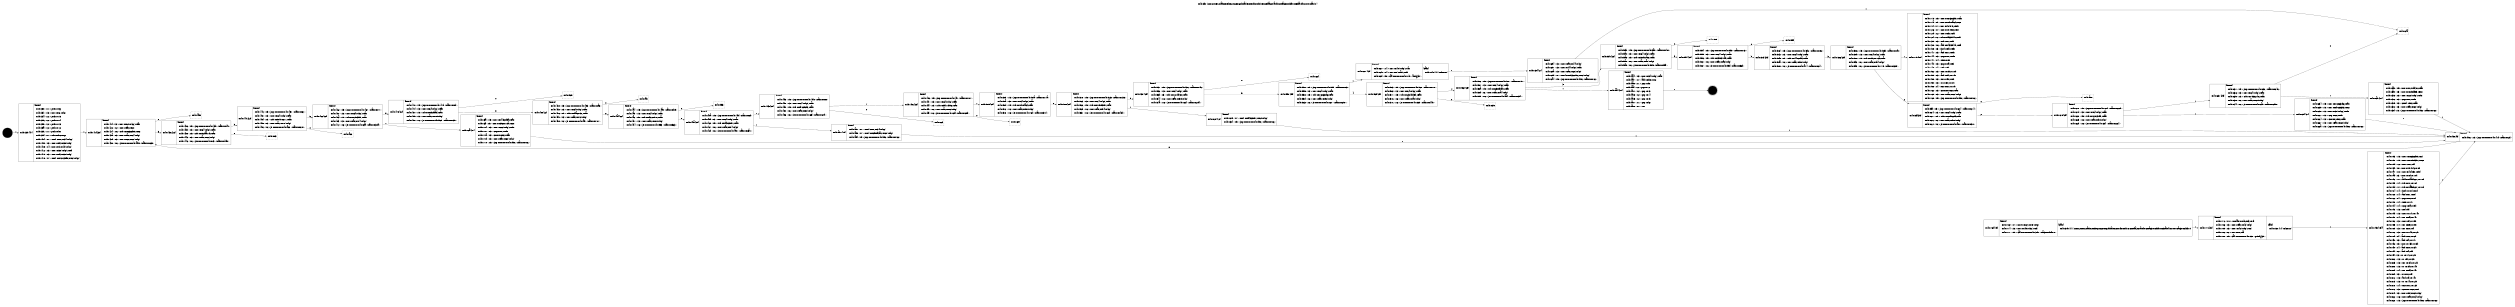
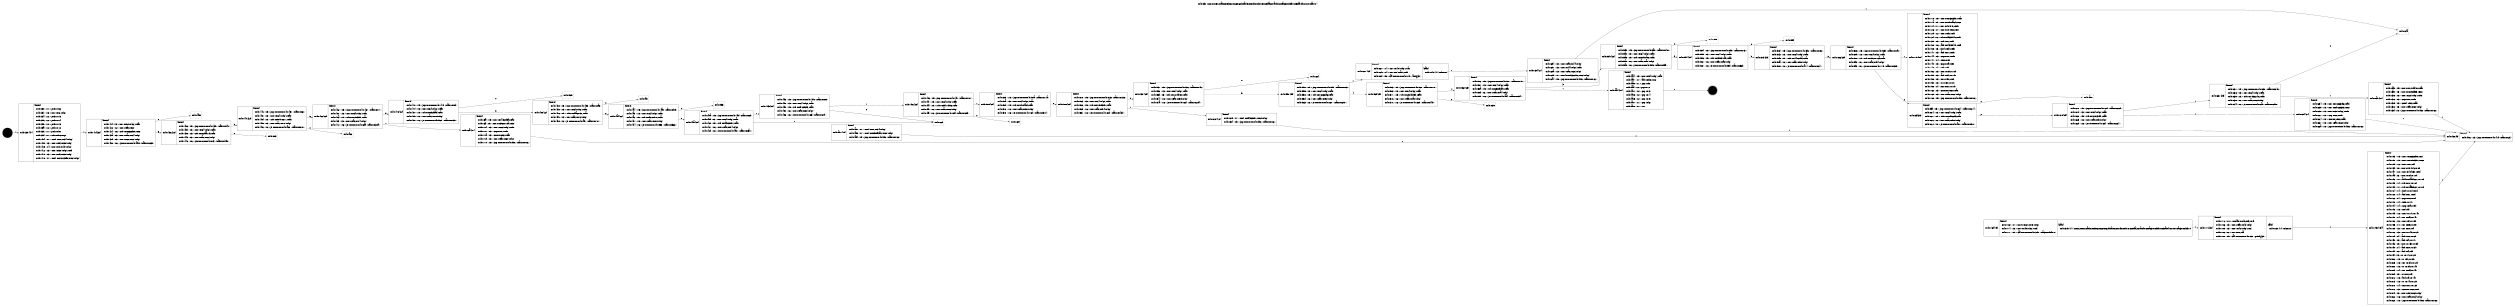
(792, 129) -> (843, 122)
(1309, 148) -> none
